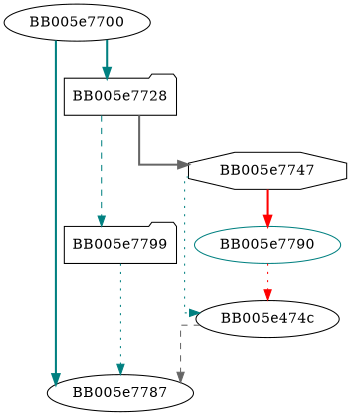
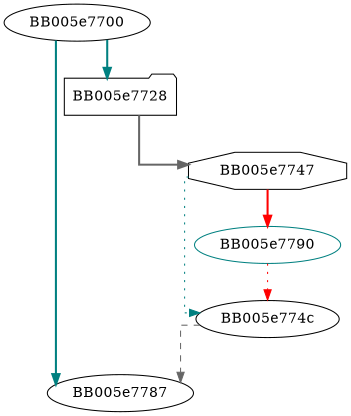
(120, 245) -> none
(268, 319) -> (268, 319)
